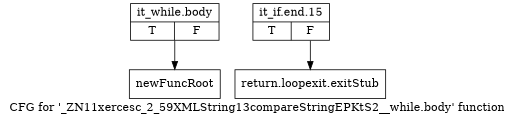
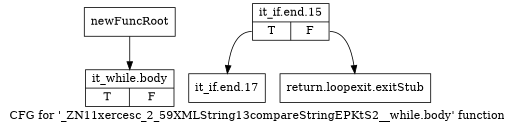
(175, 51) -> (130, 49)
none -> (227, 88)
